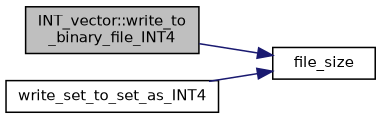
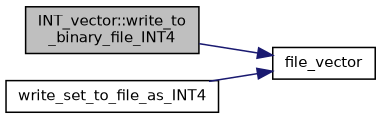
(324, 63) -> (324, 63)
(112, 96) -> (112, 96)
